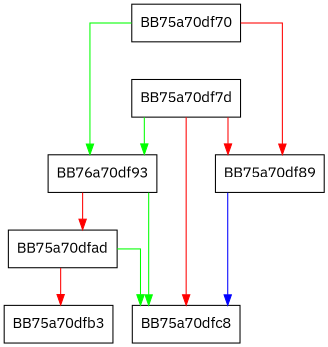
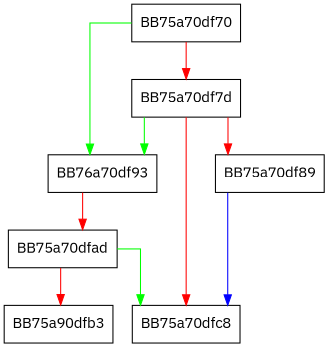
(282, 63) -> (186, 55)
(149, 244) -> none
(59, 324) -> (59, 324)
